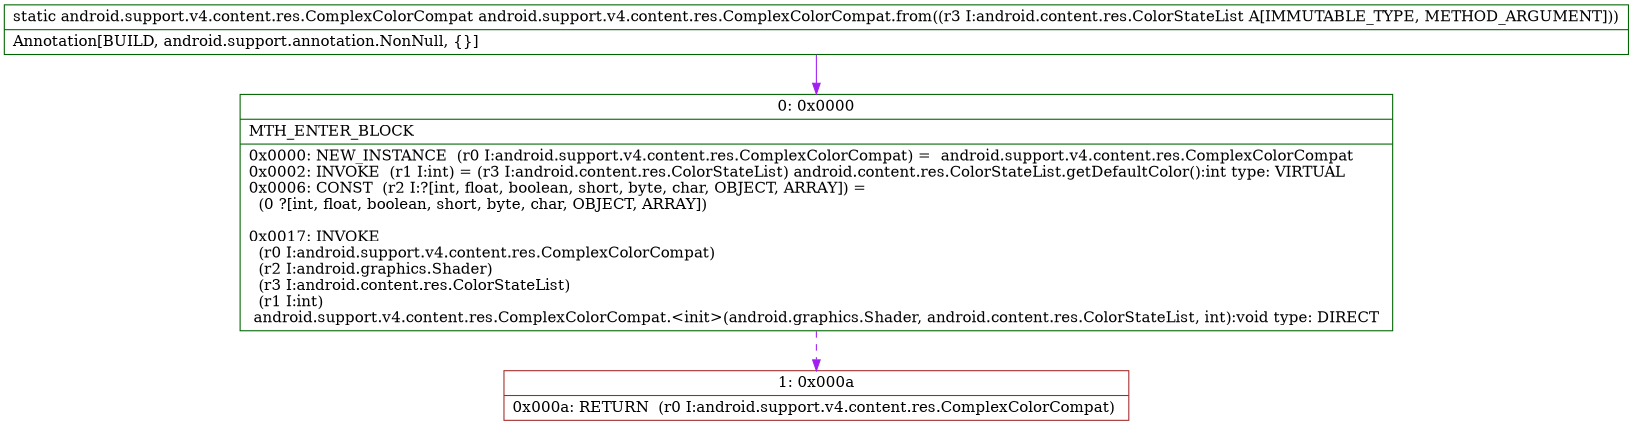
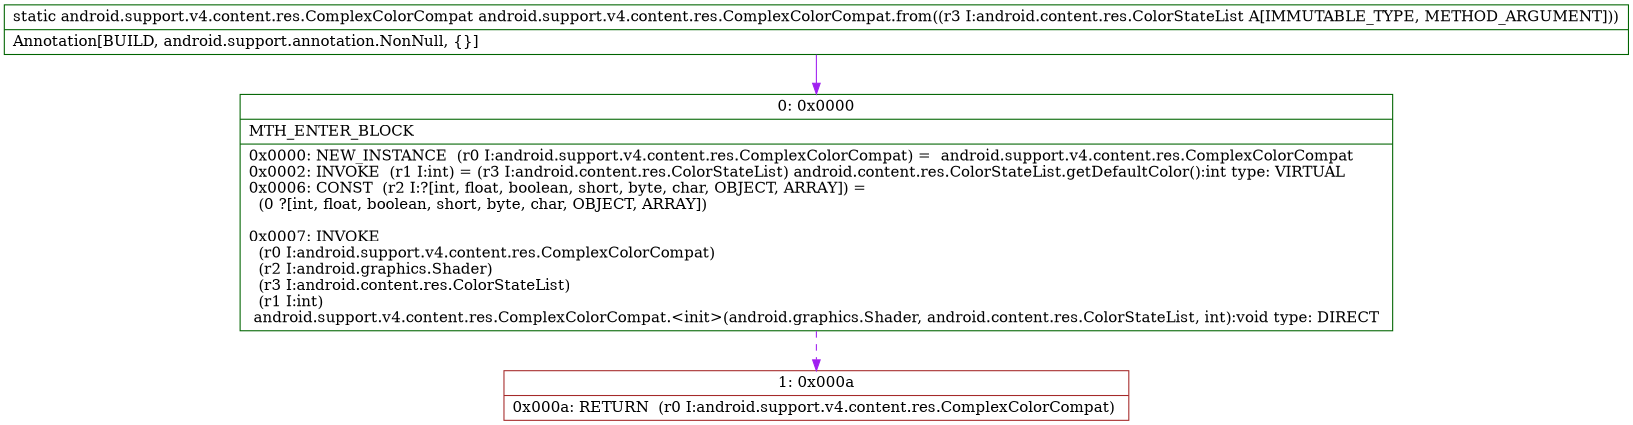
(319, 237) -> (319, 237)
